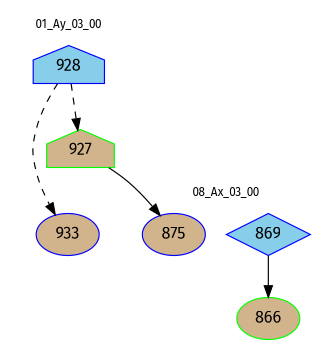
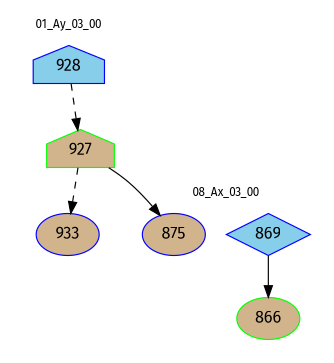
(33, 143) -> (75, 185)
